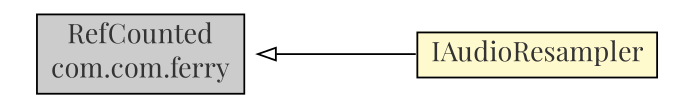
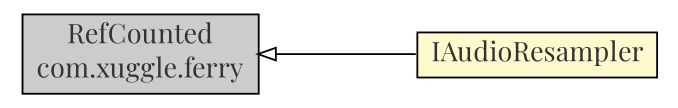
(141, 69) -> (141, 69)
